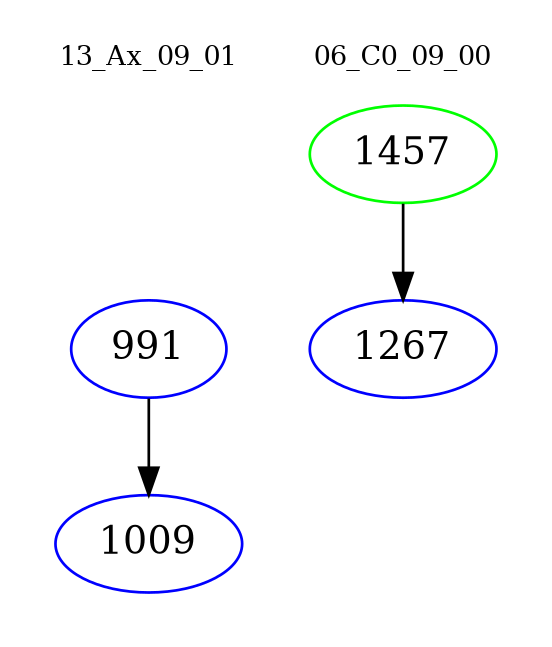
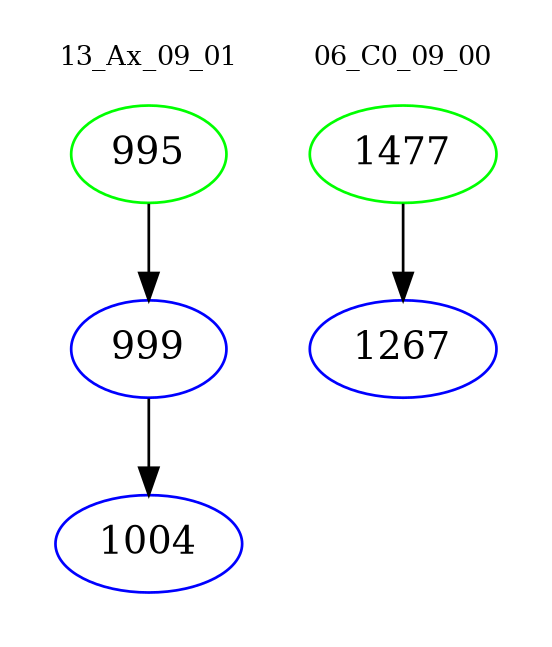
none -> (149, 154)
(403, 154) -> (403, 154)
(149, 349) -> (149, 349)
(149, 544) -> (149, 544)
